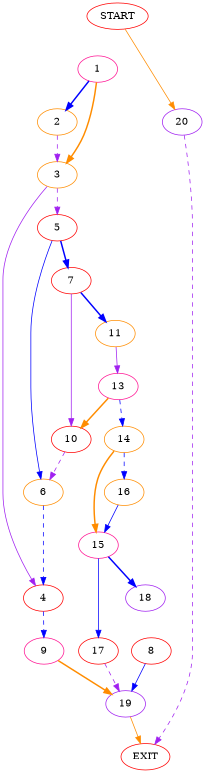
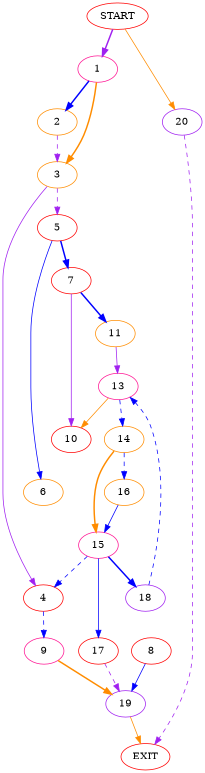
none -> (109, 39)
(97, 410) -> (97, 410)
(59, 463) -> none
none -> (161, 492)
(43, 541) -> (74, 569)
